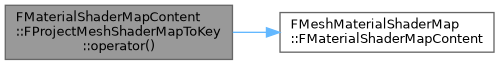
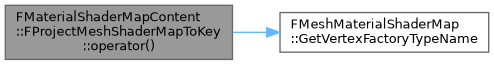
(387, 32) -> (384, 32)
